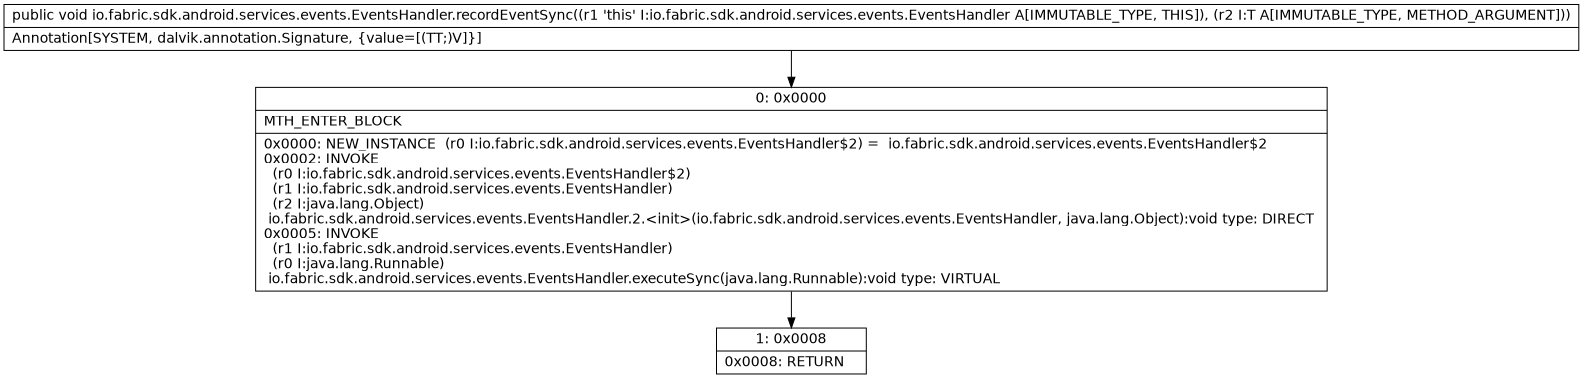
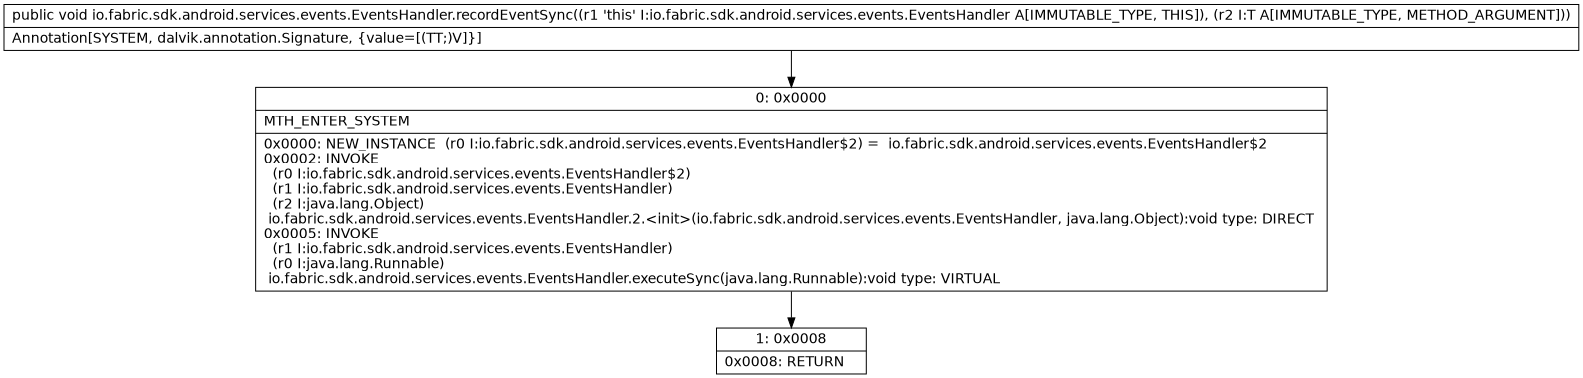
(333, 121) -> (337, 121)
